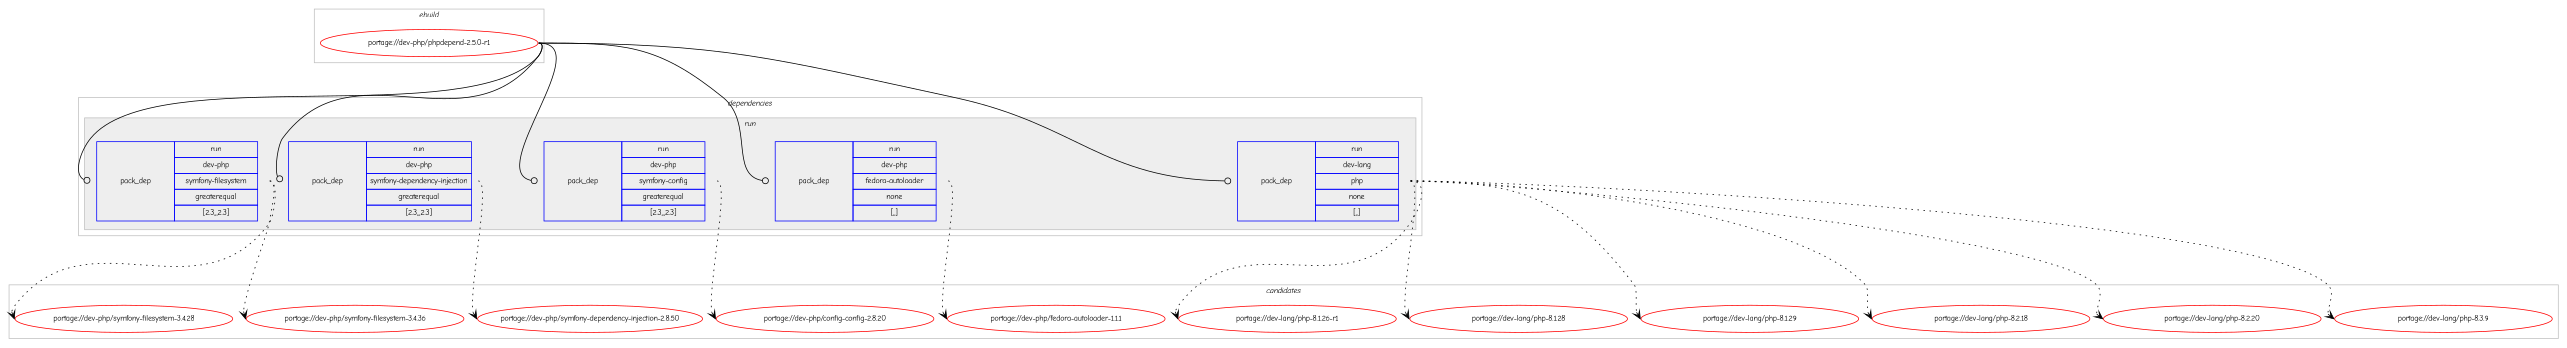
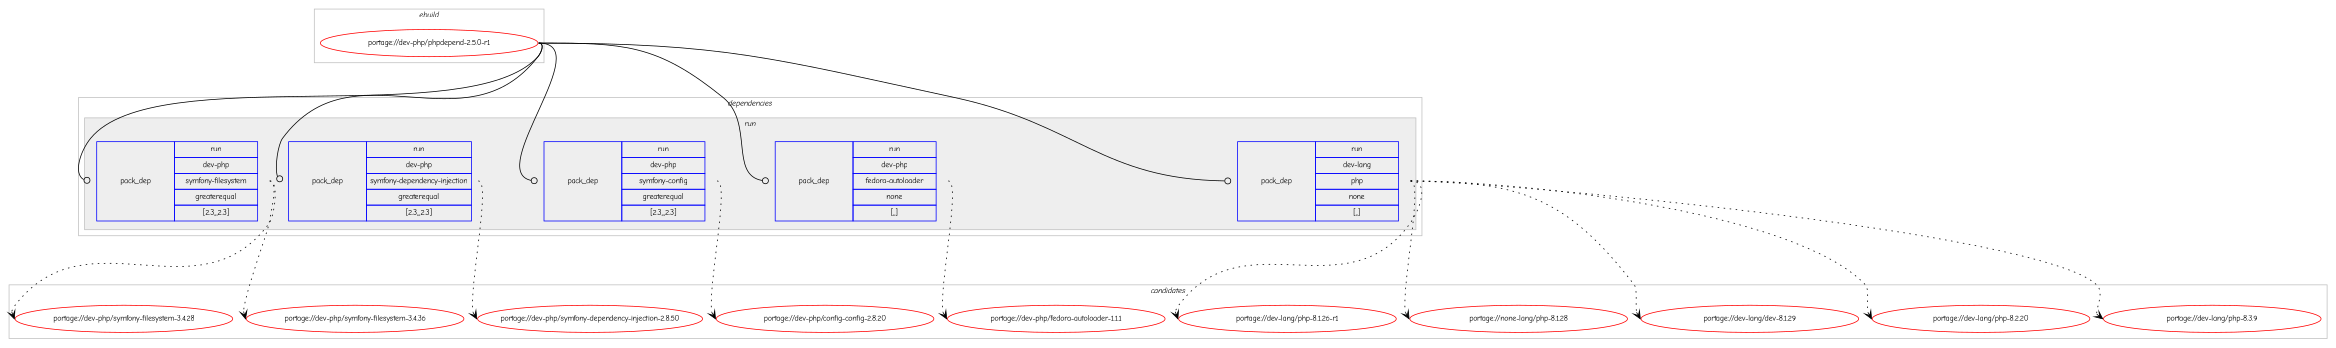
(1519, 319) -> (1519, 319)
(1750, 319) -> (1750, 319)
(1981, 319) -> none
